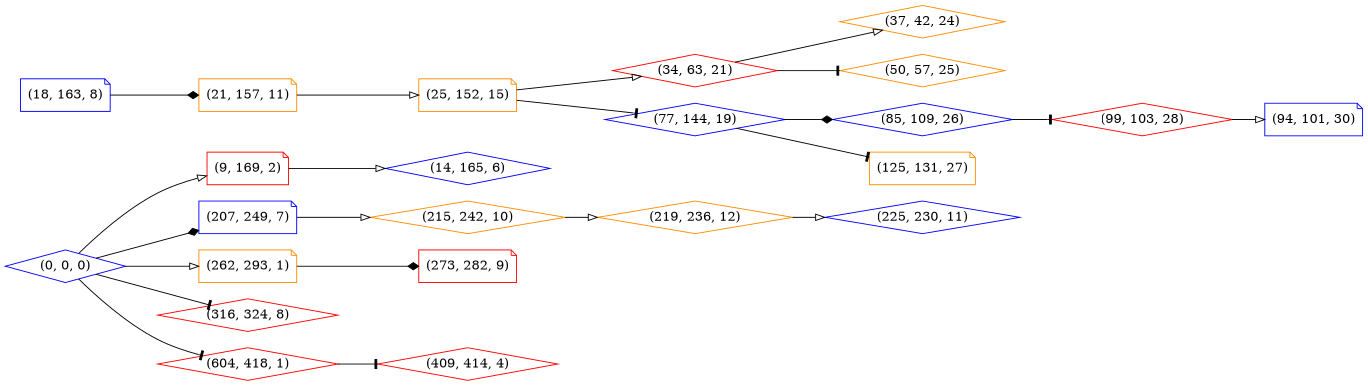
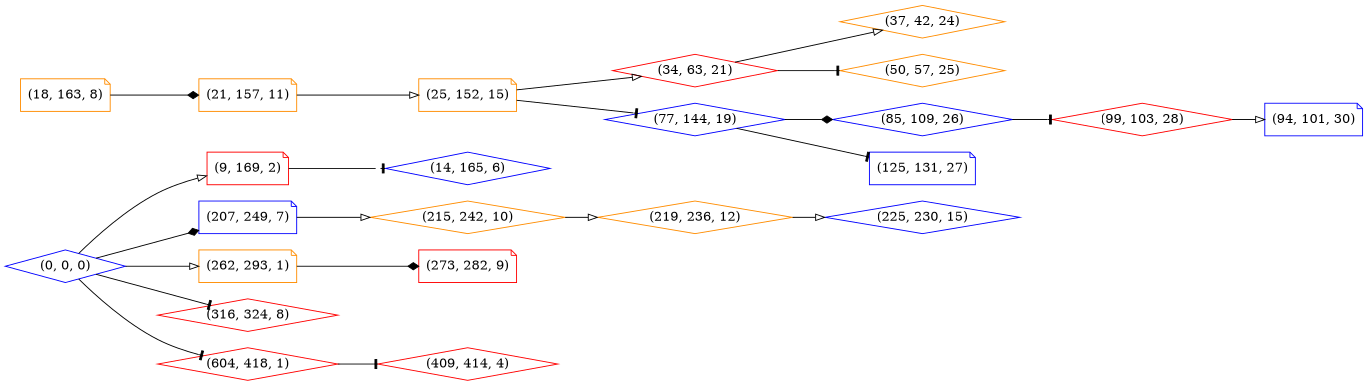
(65, 95) -> (65, 95)
(332, 168) -> (332, 168)
(922, 168) -> (922, 168)
(922, 217) -> (922, 217)
